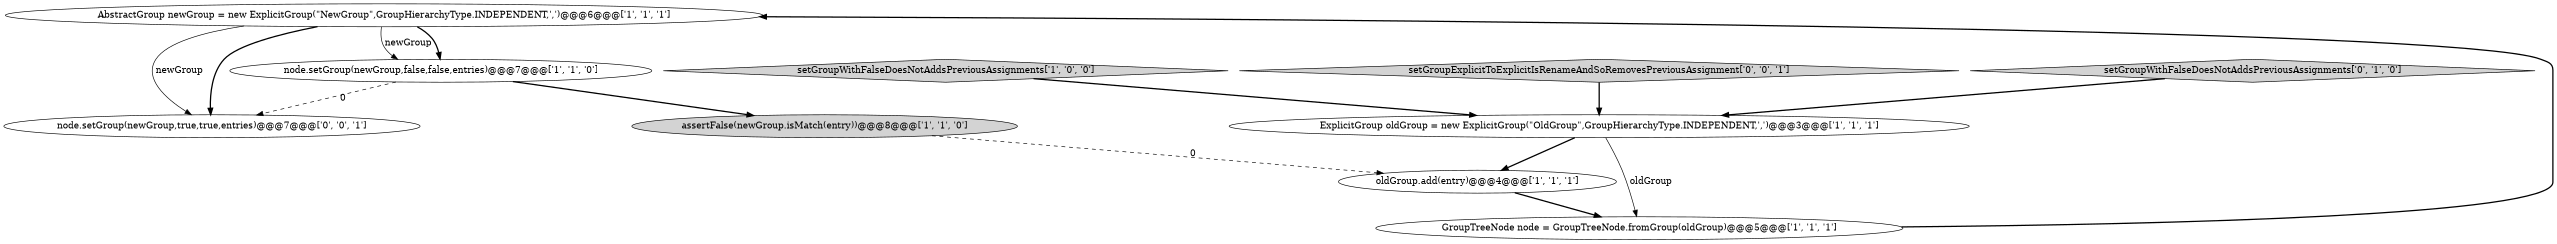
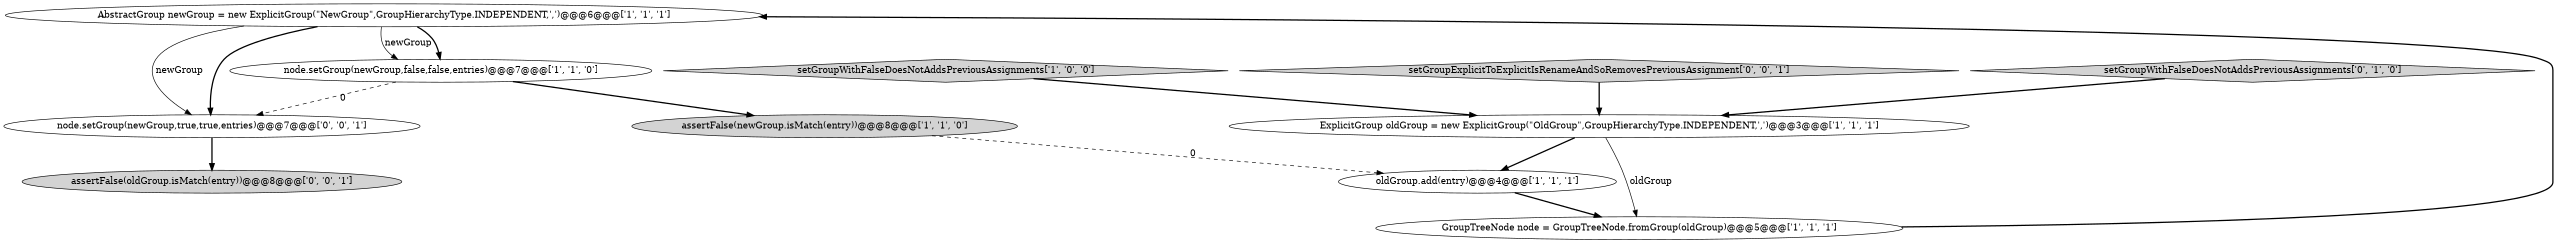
none -> (212, 182)
